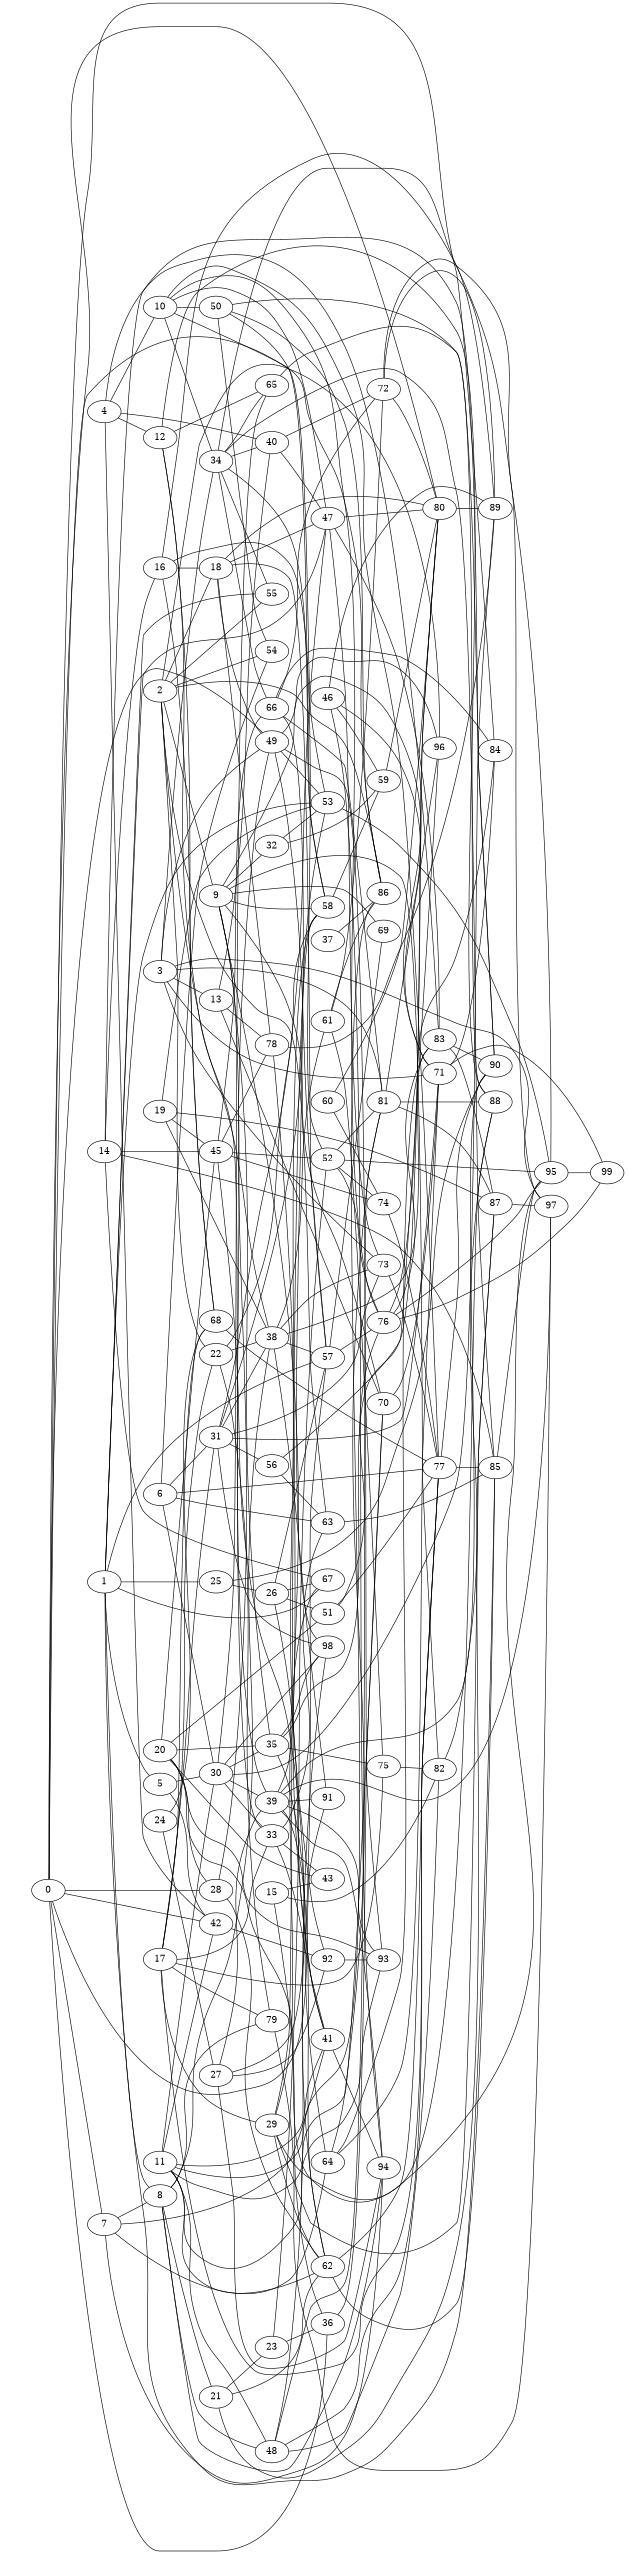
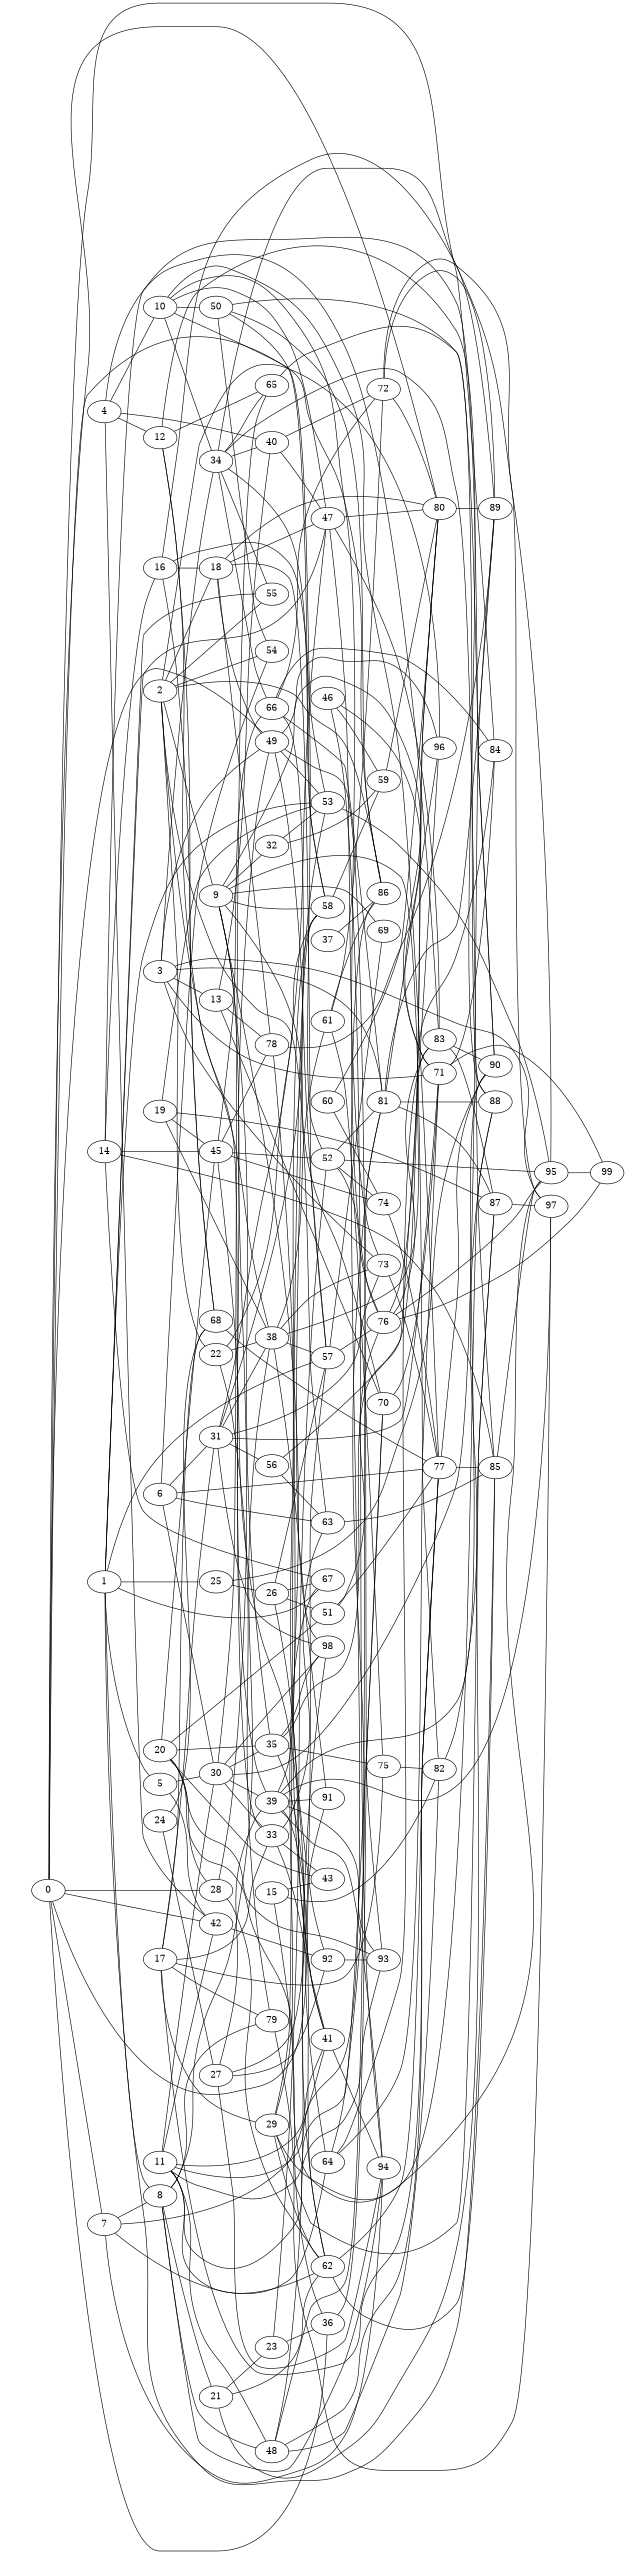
(371, 551) -> (466, 861)
(184, 1656) -> none
